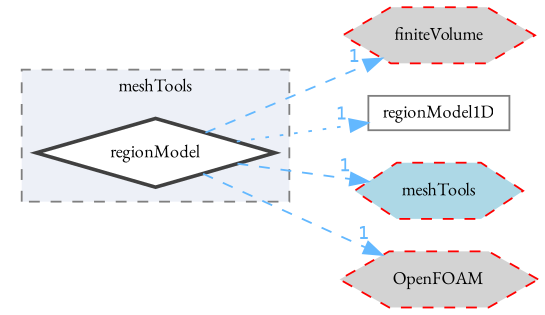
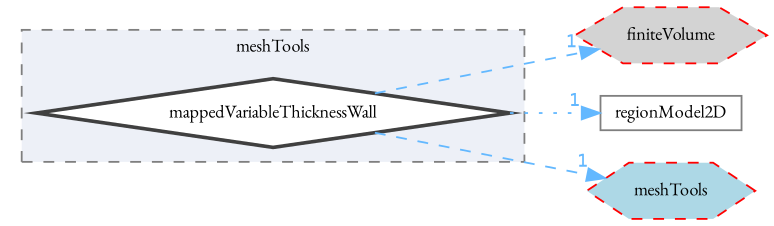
(439, 113) -> (671, 113)
(156, 153) -> (273, 113)
(439, 279) -> none
